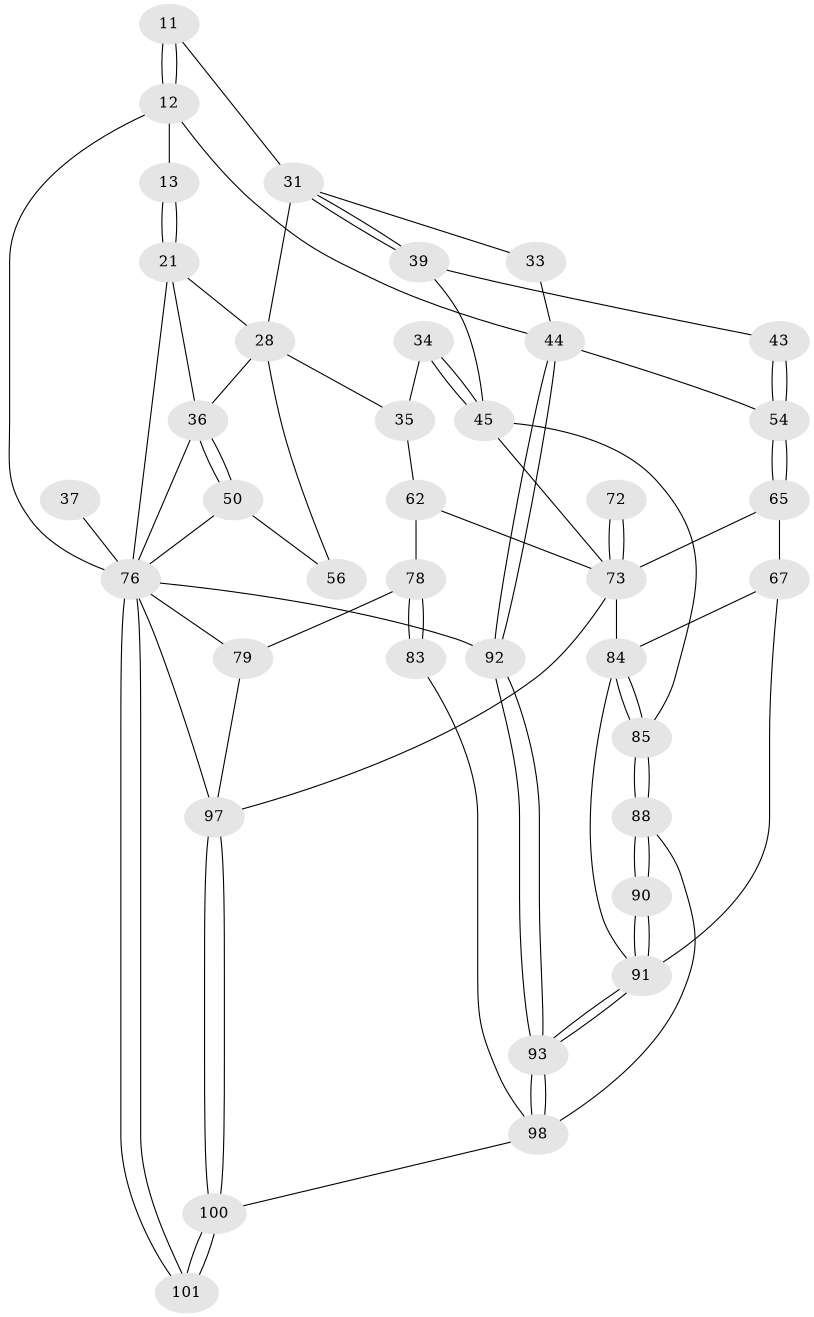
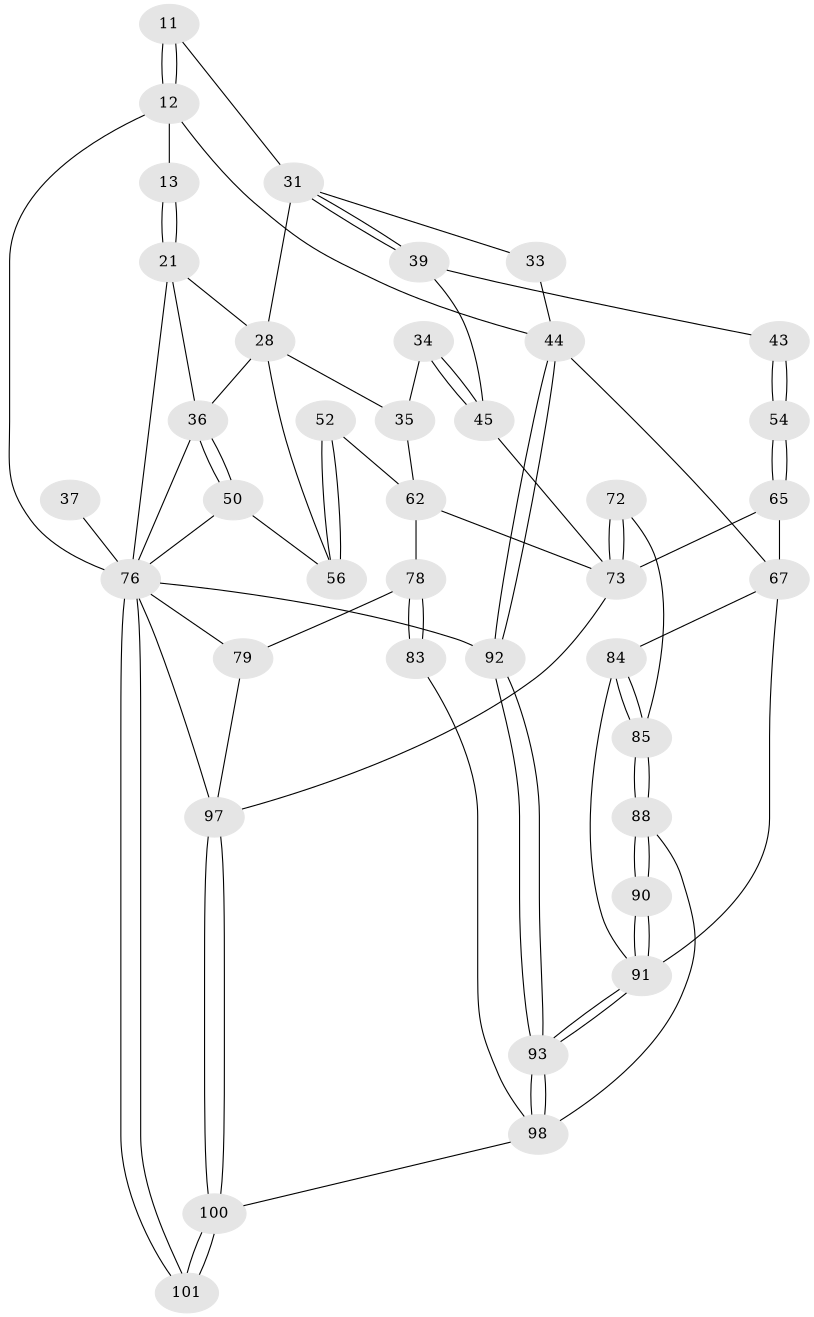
(669, 378) -> (671, 458)
none -> (326, 421)
(685, 522) -> (663, 615)
(616, 619) -> none
